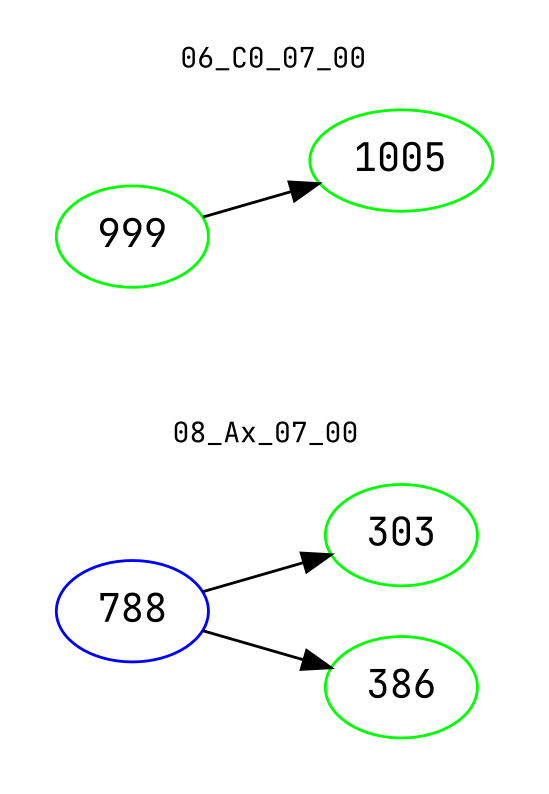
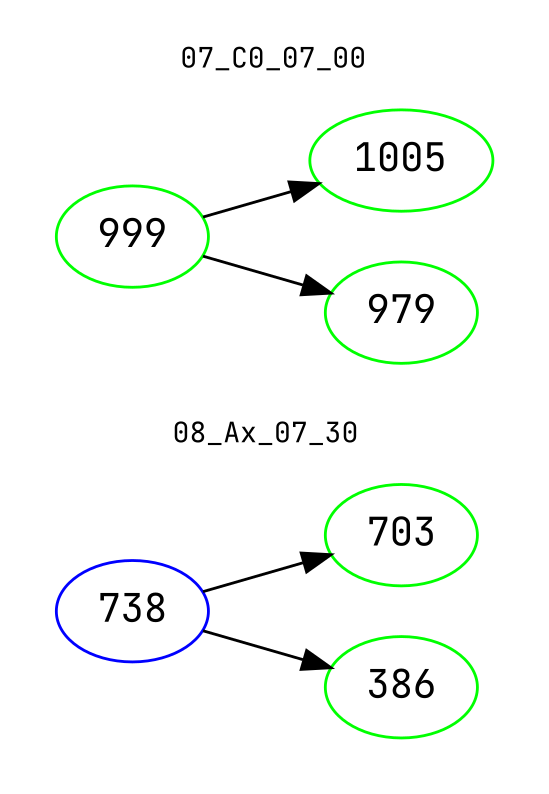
(275, 61) -> (275, 61)
none -> (401, 313)
(267, 435) -> (267, 435)
(401, 535) -> (401, 535)
(132, 611) -> (132, 611)
